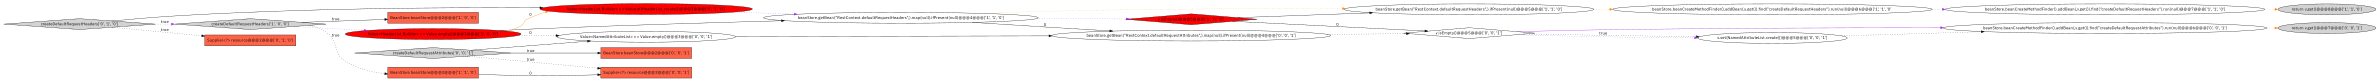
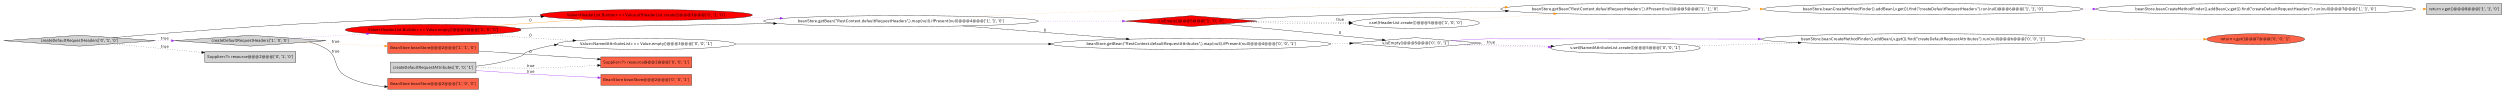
(2327, 9) -> (2464, 9)
none -> (1416, 23)
(2327, 28) -> (2256, 39)
(250, 40) -> (250, 57)
(433, 53) -> (433, 68)
(555, 53) -> (537, 74)
(341, 57) -> (342, 44)
